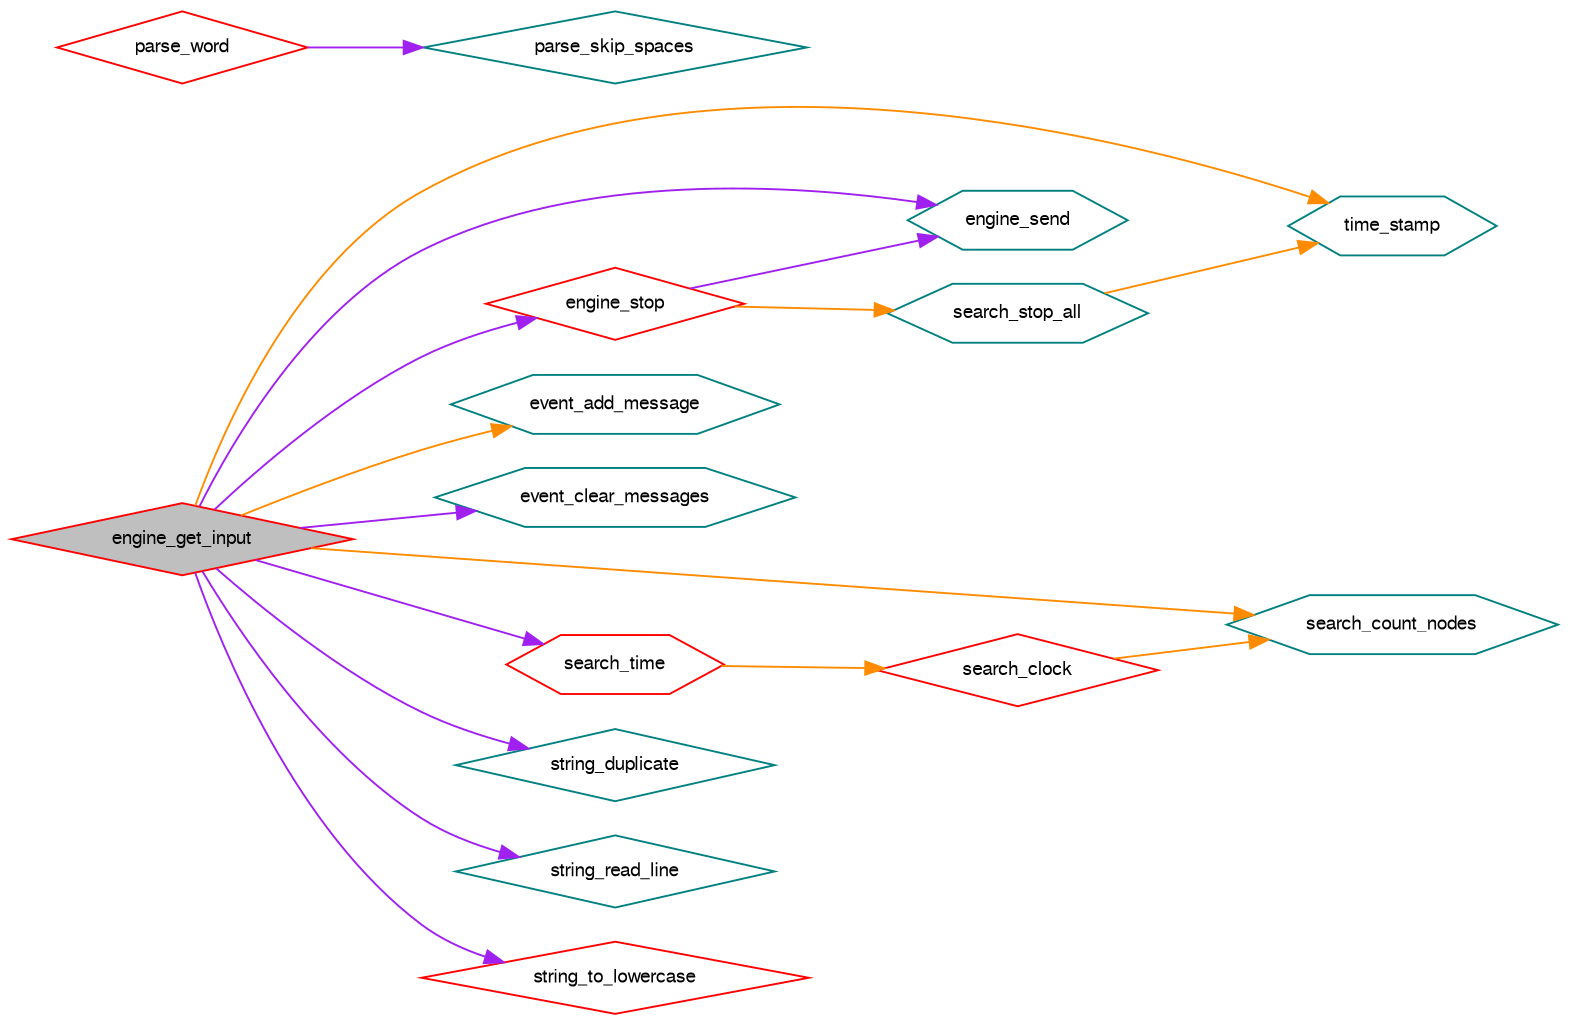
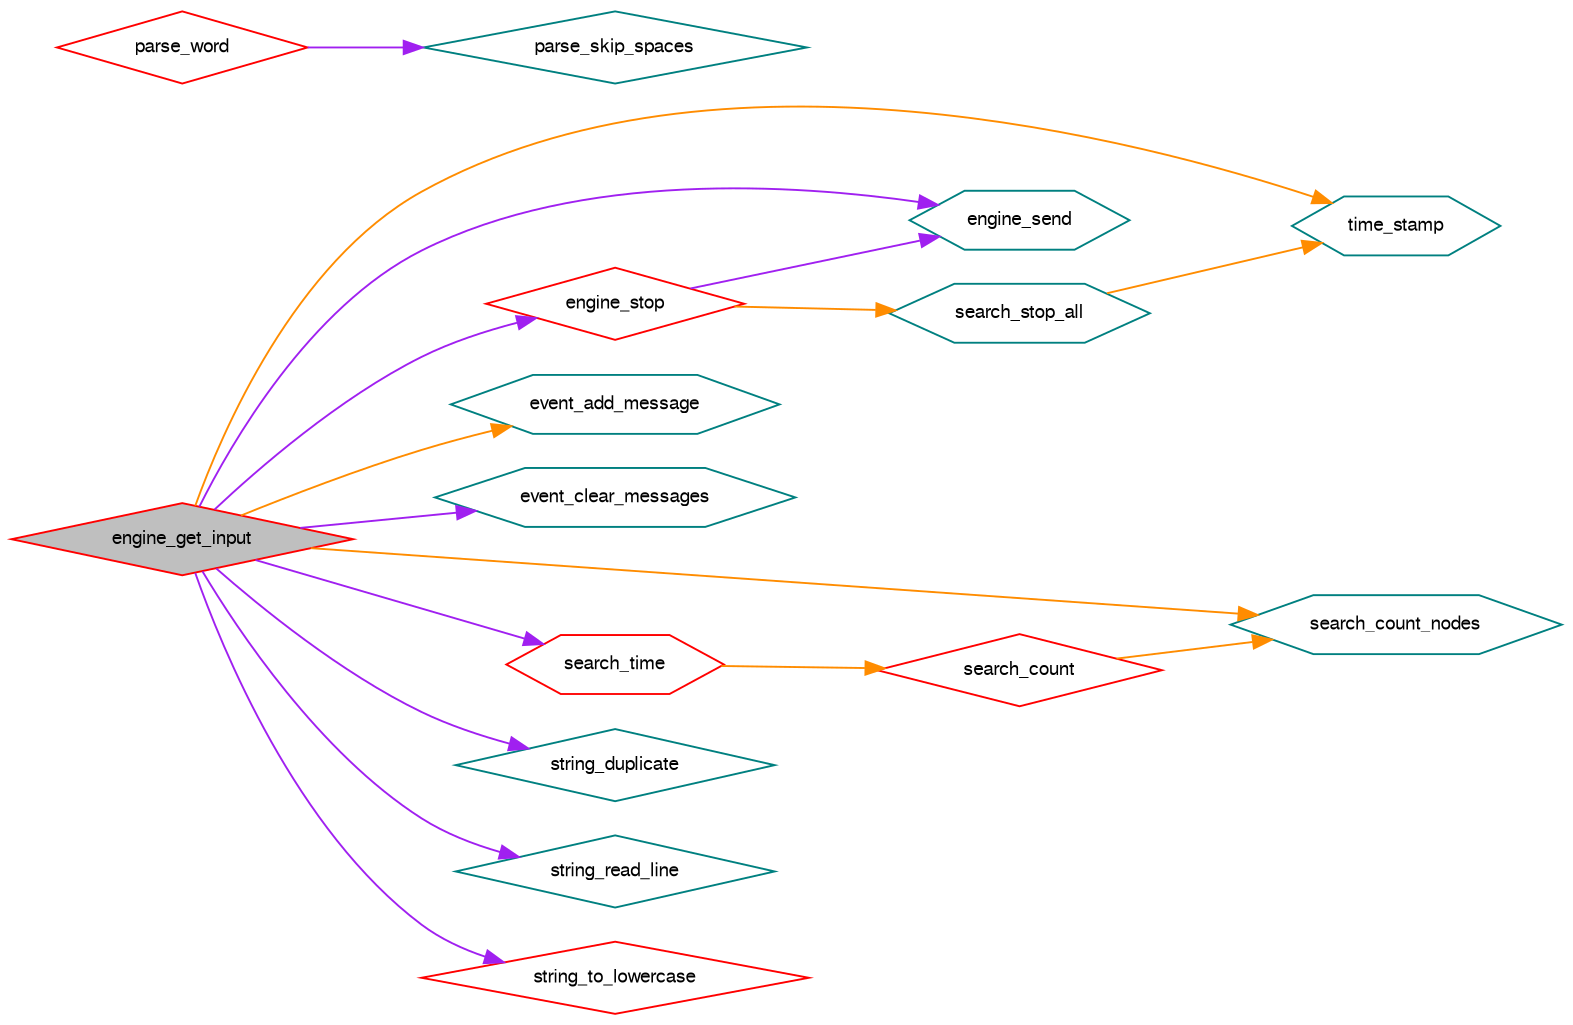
(1018, 670) -> (1020, 670)
